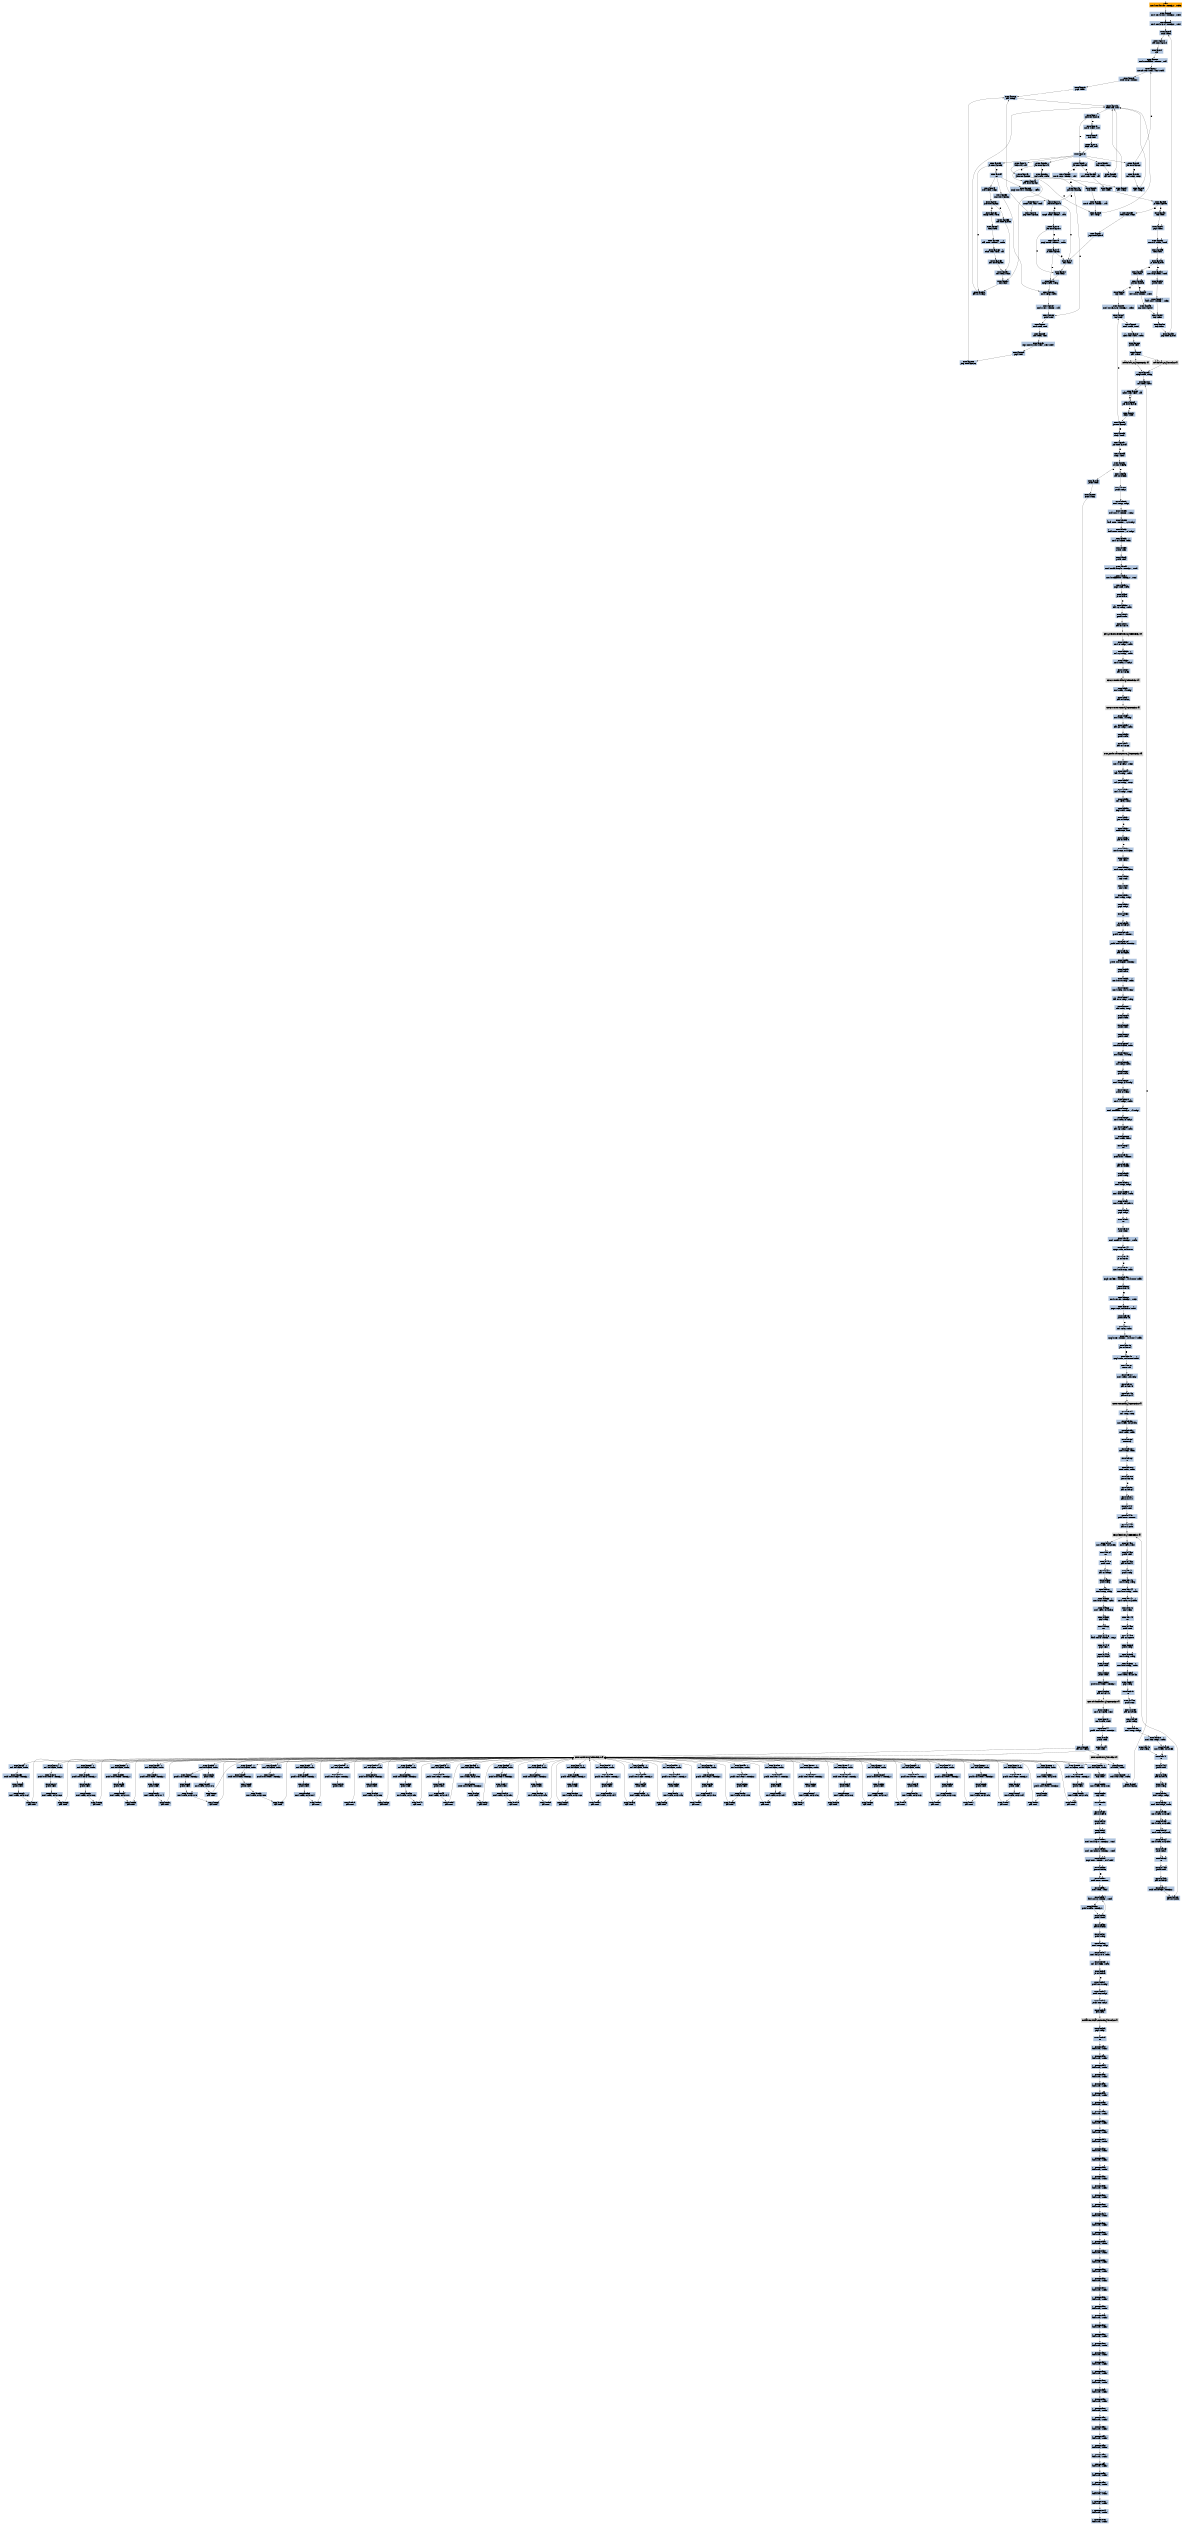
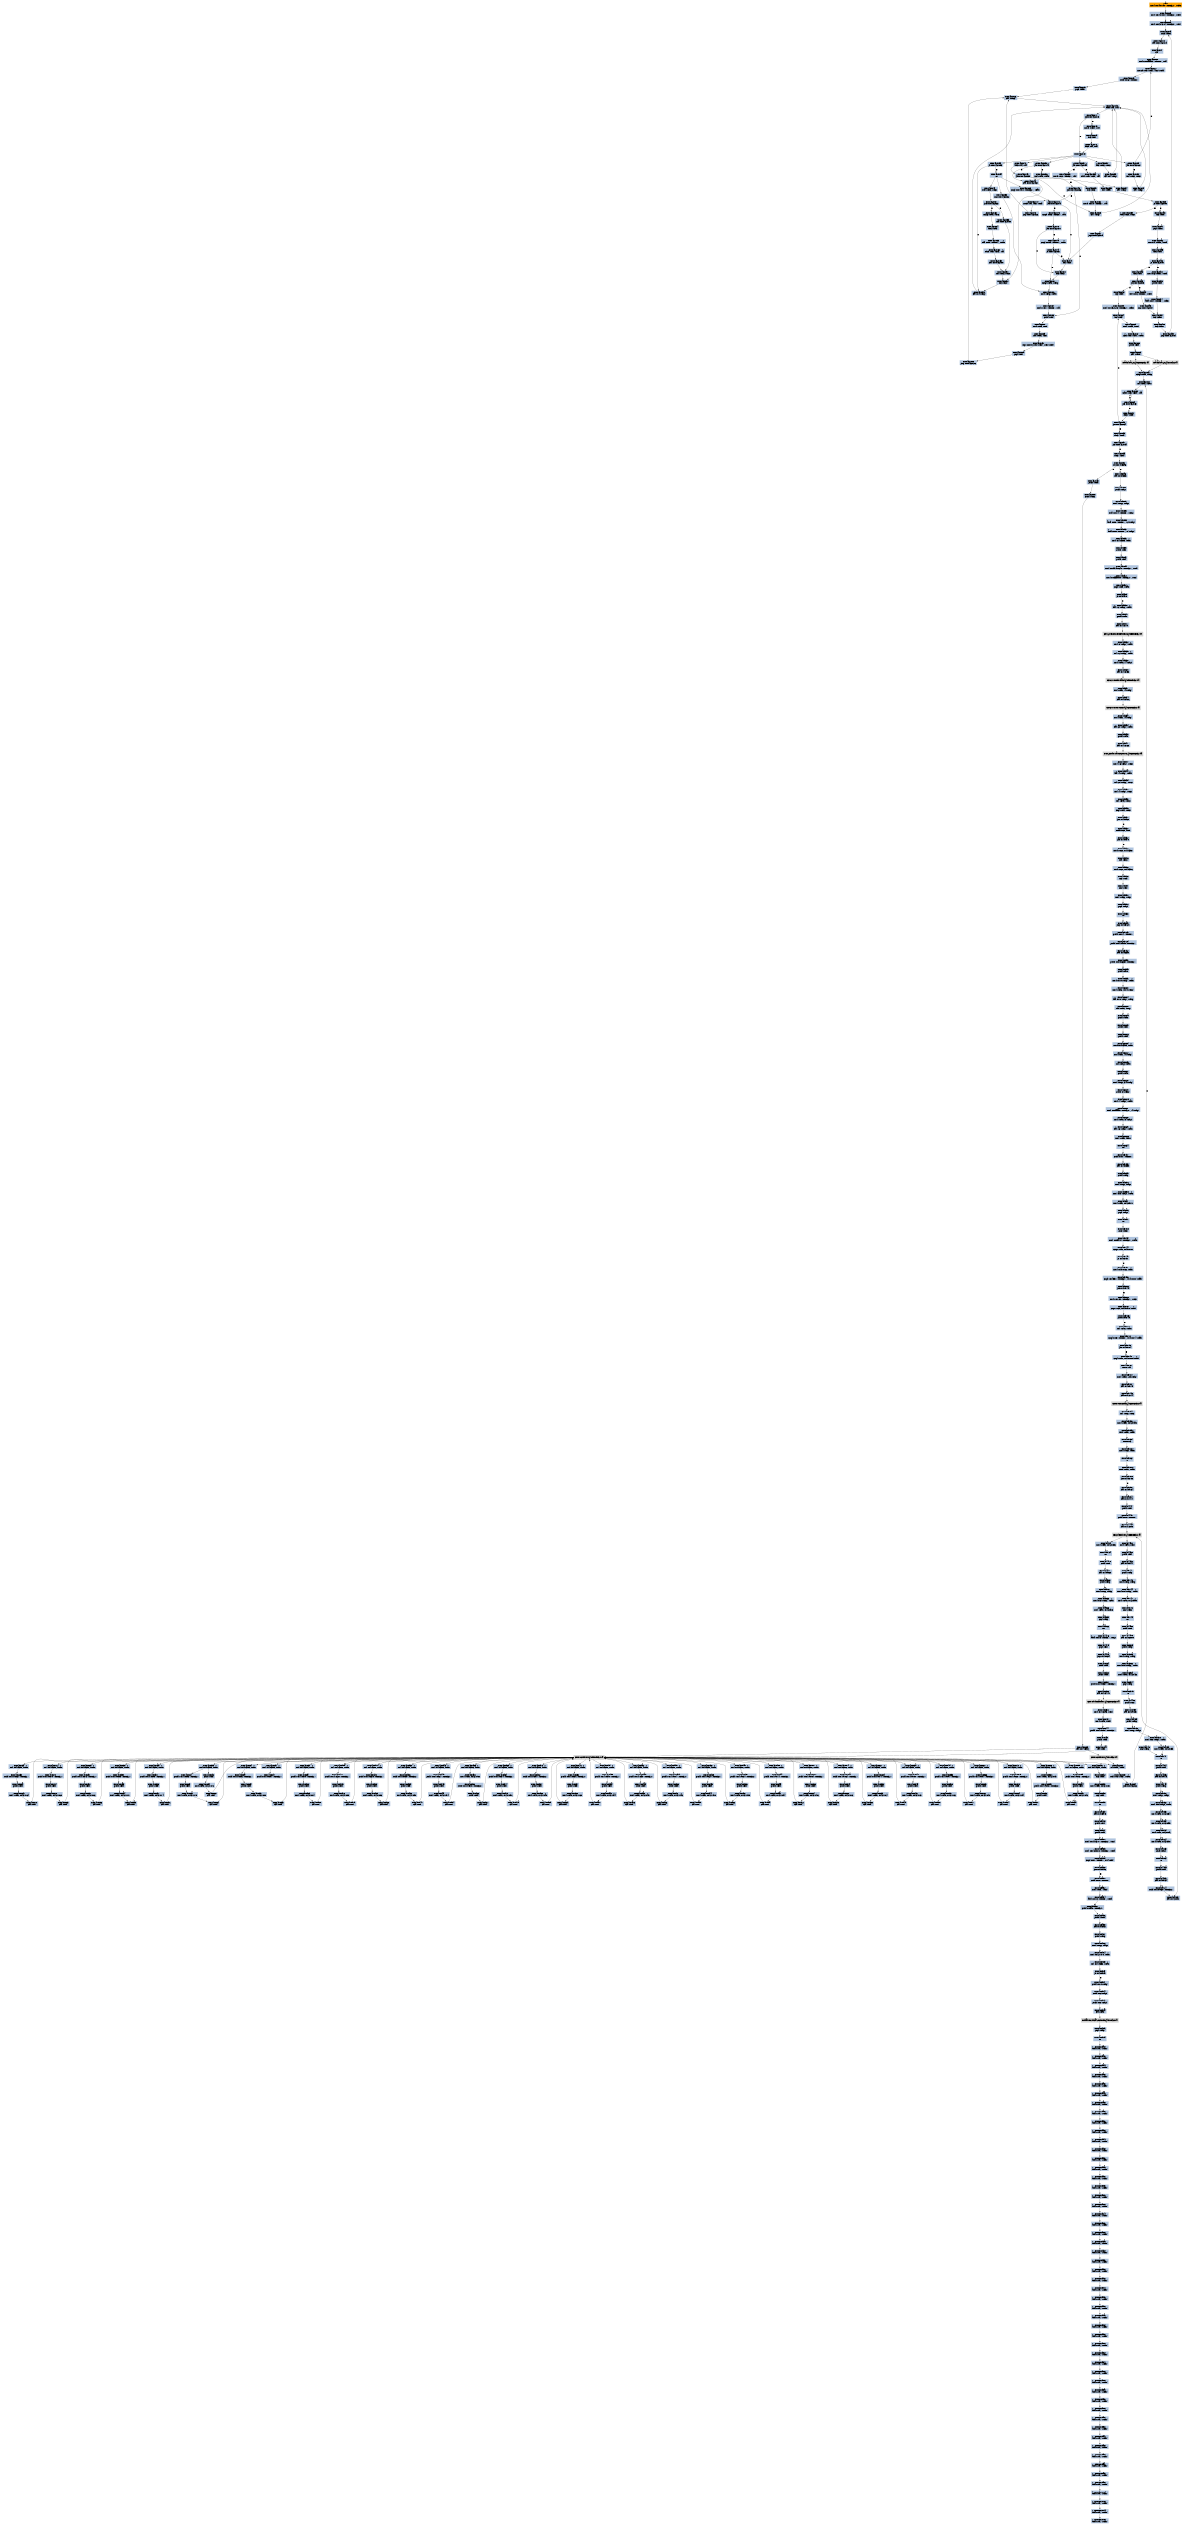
none -> (339, 1794)
(1106, 1908) -> (1100, 1893)
